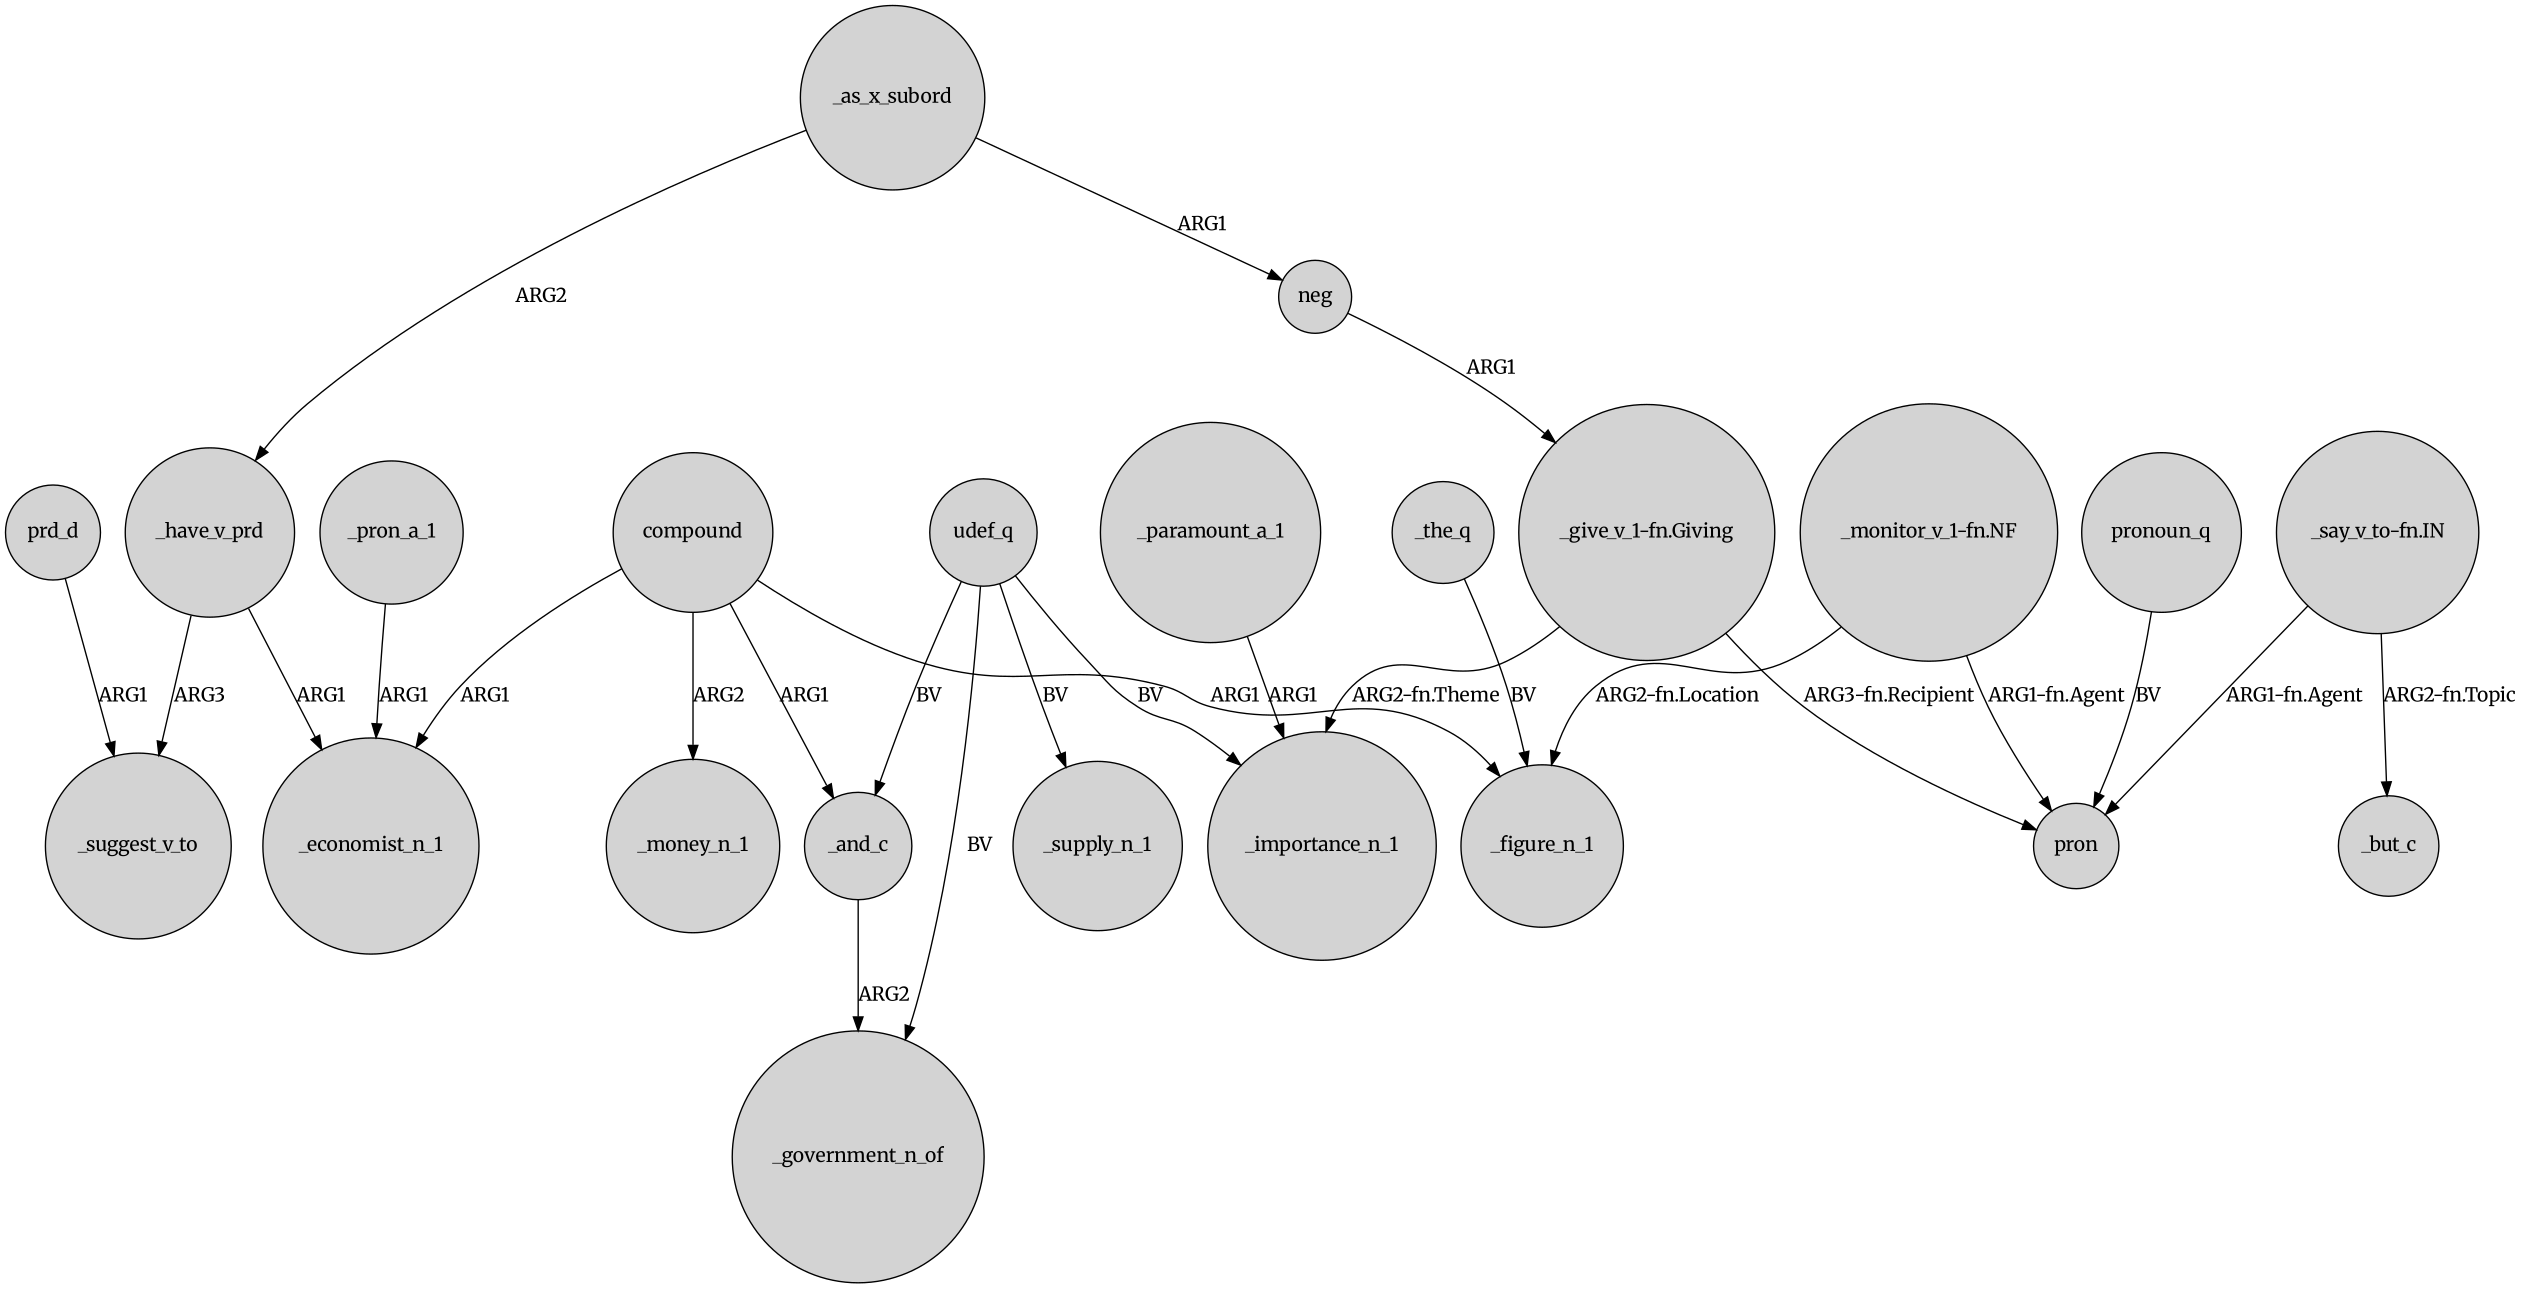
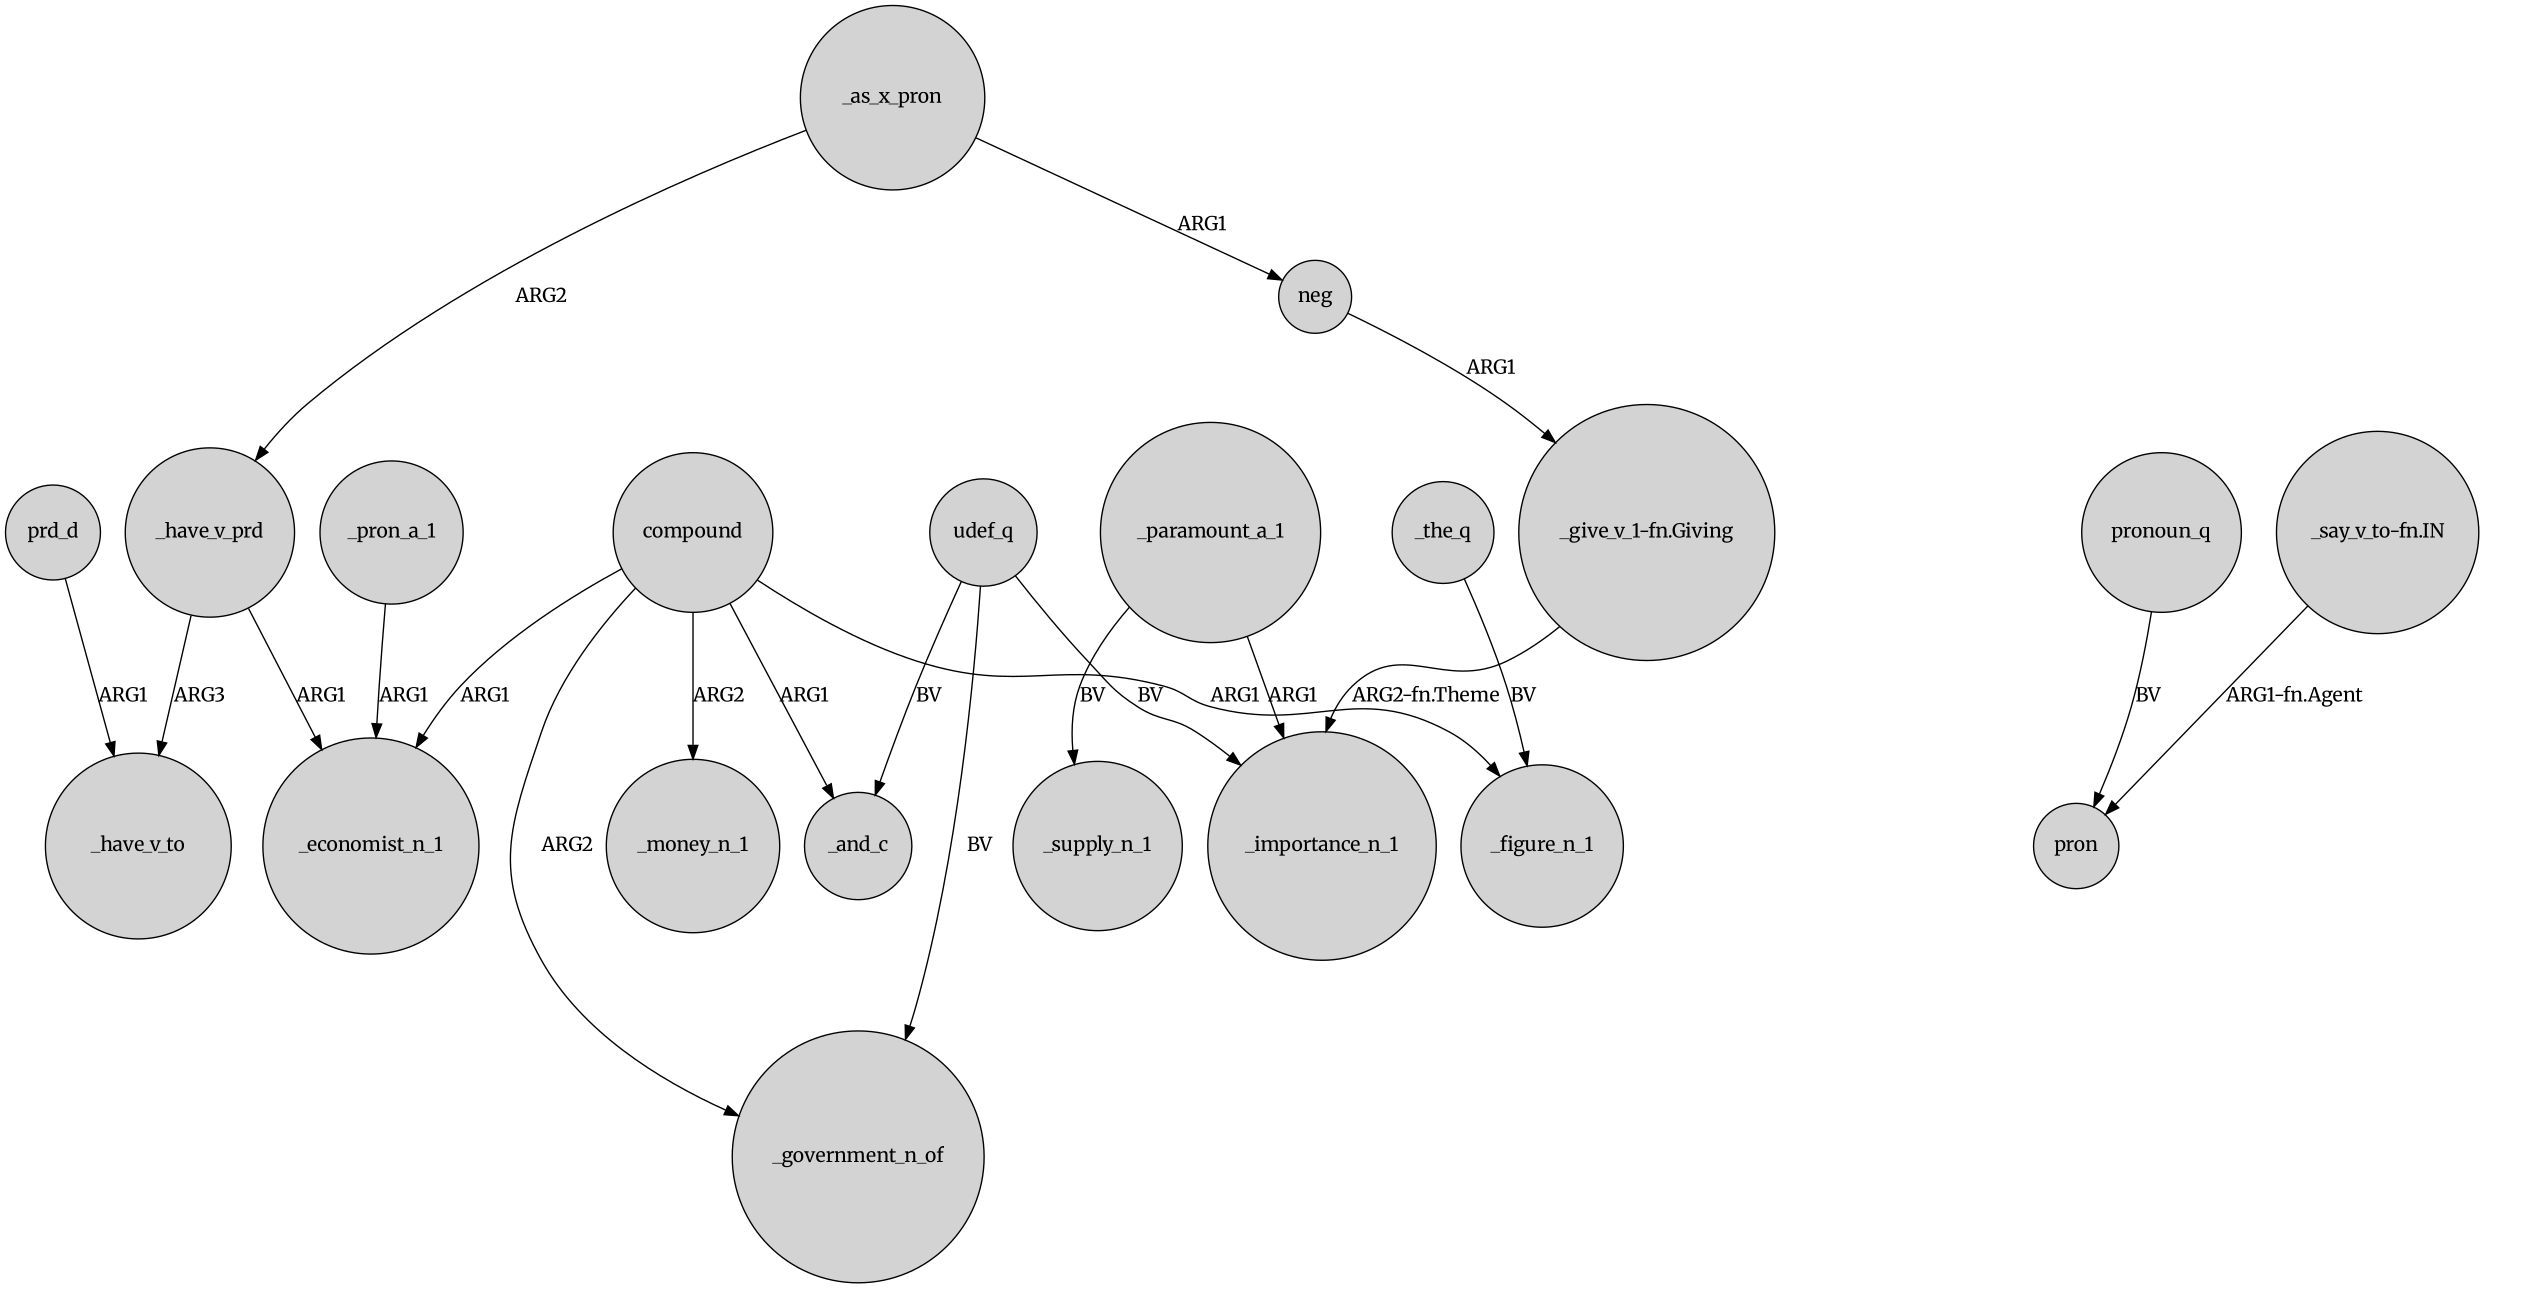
(893, 98) -> (893, 98)
(1929, 533) -> none
(1028, 665) -> (1081, 684)
(1863, 746) -> none
(138, 846) -> (138, 846)
(2389, 846) -> none
(858, 958) -> (512, 881)
